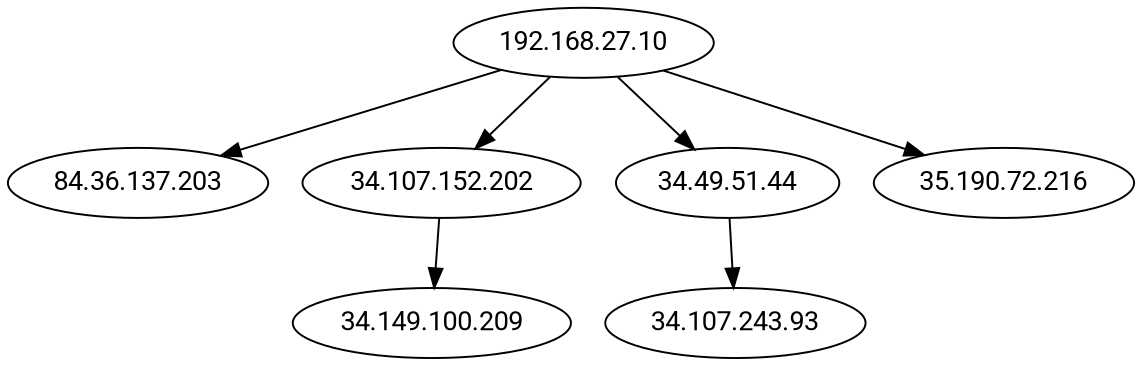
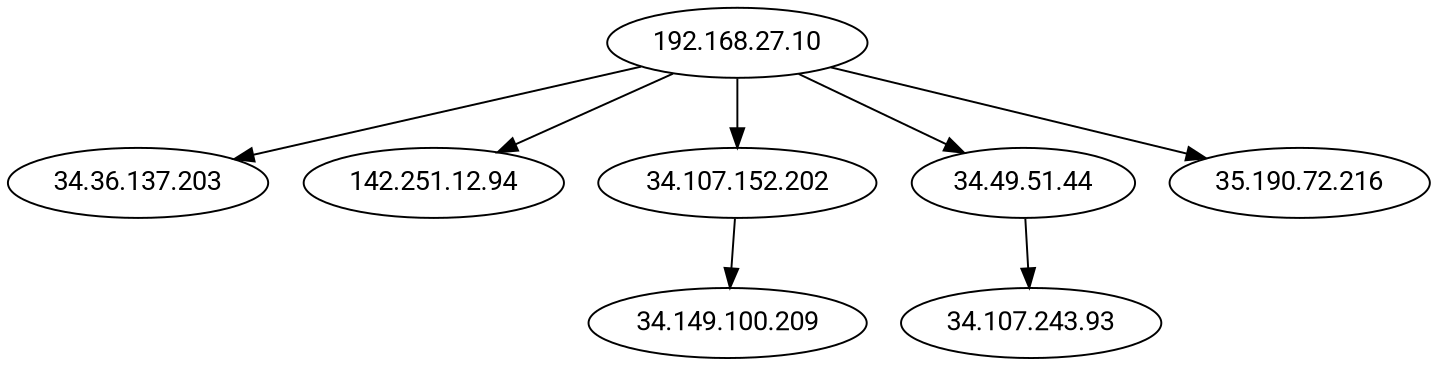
(138, 183) -> (138, 183)
none -> (434, 183)
